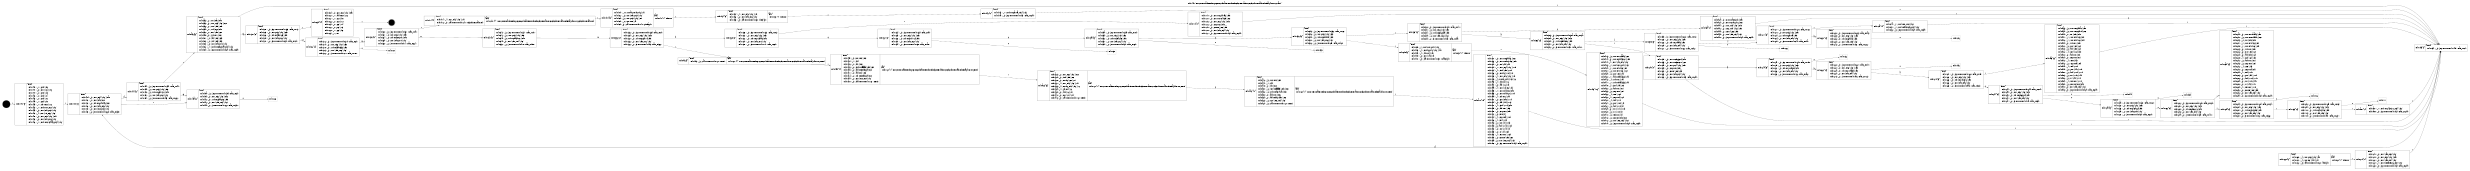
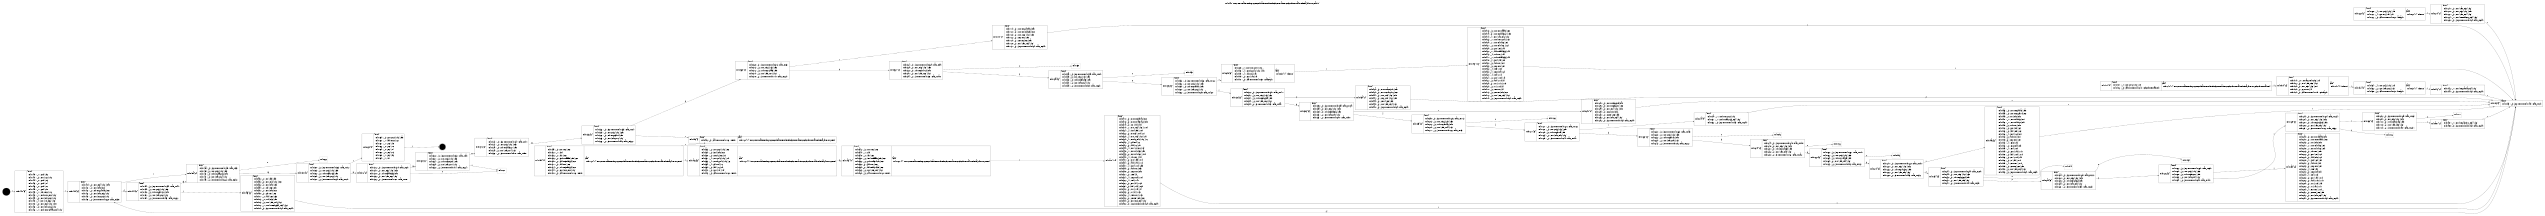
(428, 27) -> (483, 168)
(243, 35) -> (267, 173)
(820, 65) -> (693, 144)
(1727, 68) -> (1721, 143)
